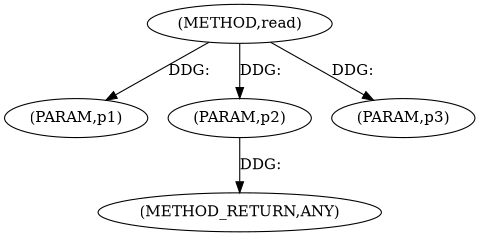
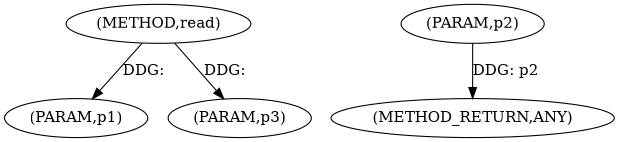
(240, 66) -> none
(263, 165) -> (506, 71)
